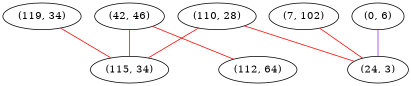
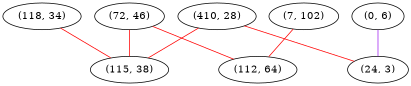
(42, 16) -> (42, 16)
(130, 16) -> (130, 16)
(217, 16) -> (217, 16)
(341, 43) -> (281, 43)
(130, 70) -> (130, 70)
